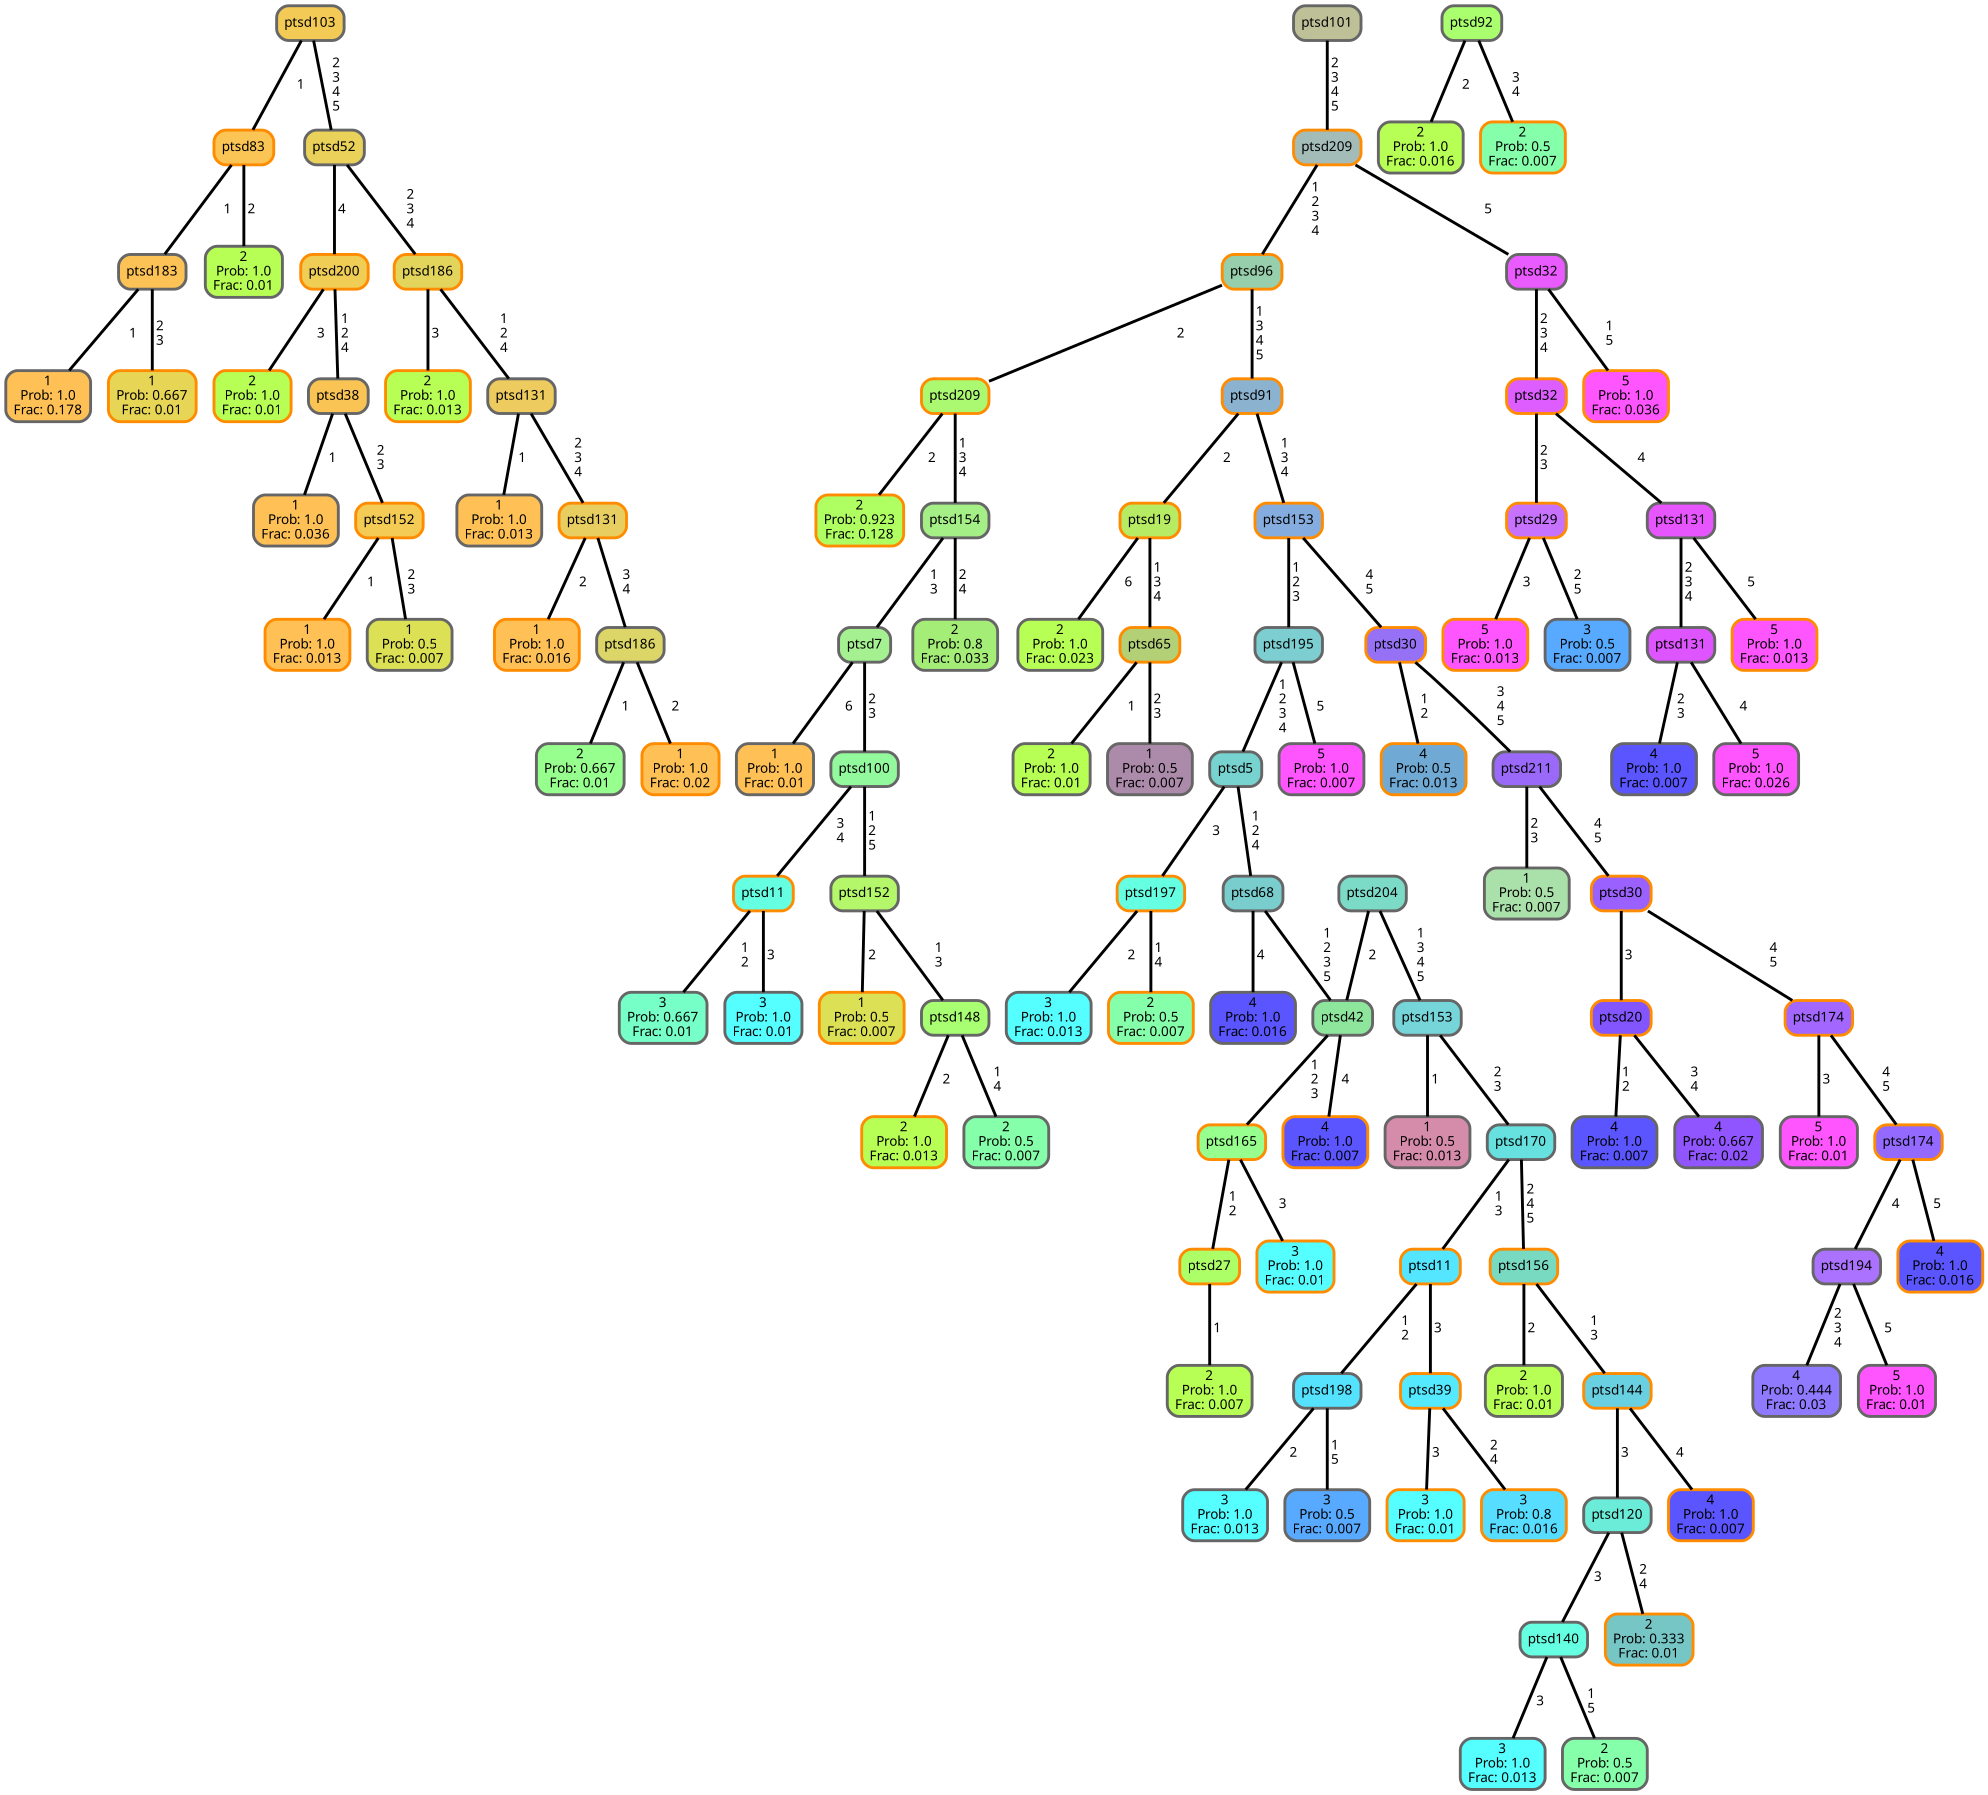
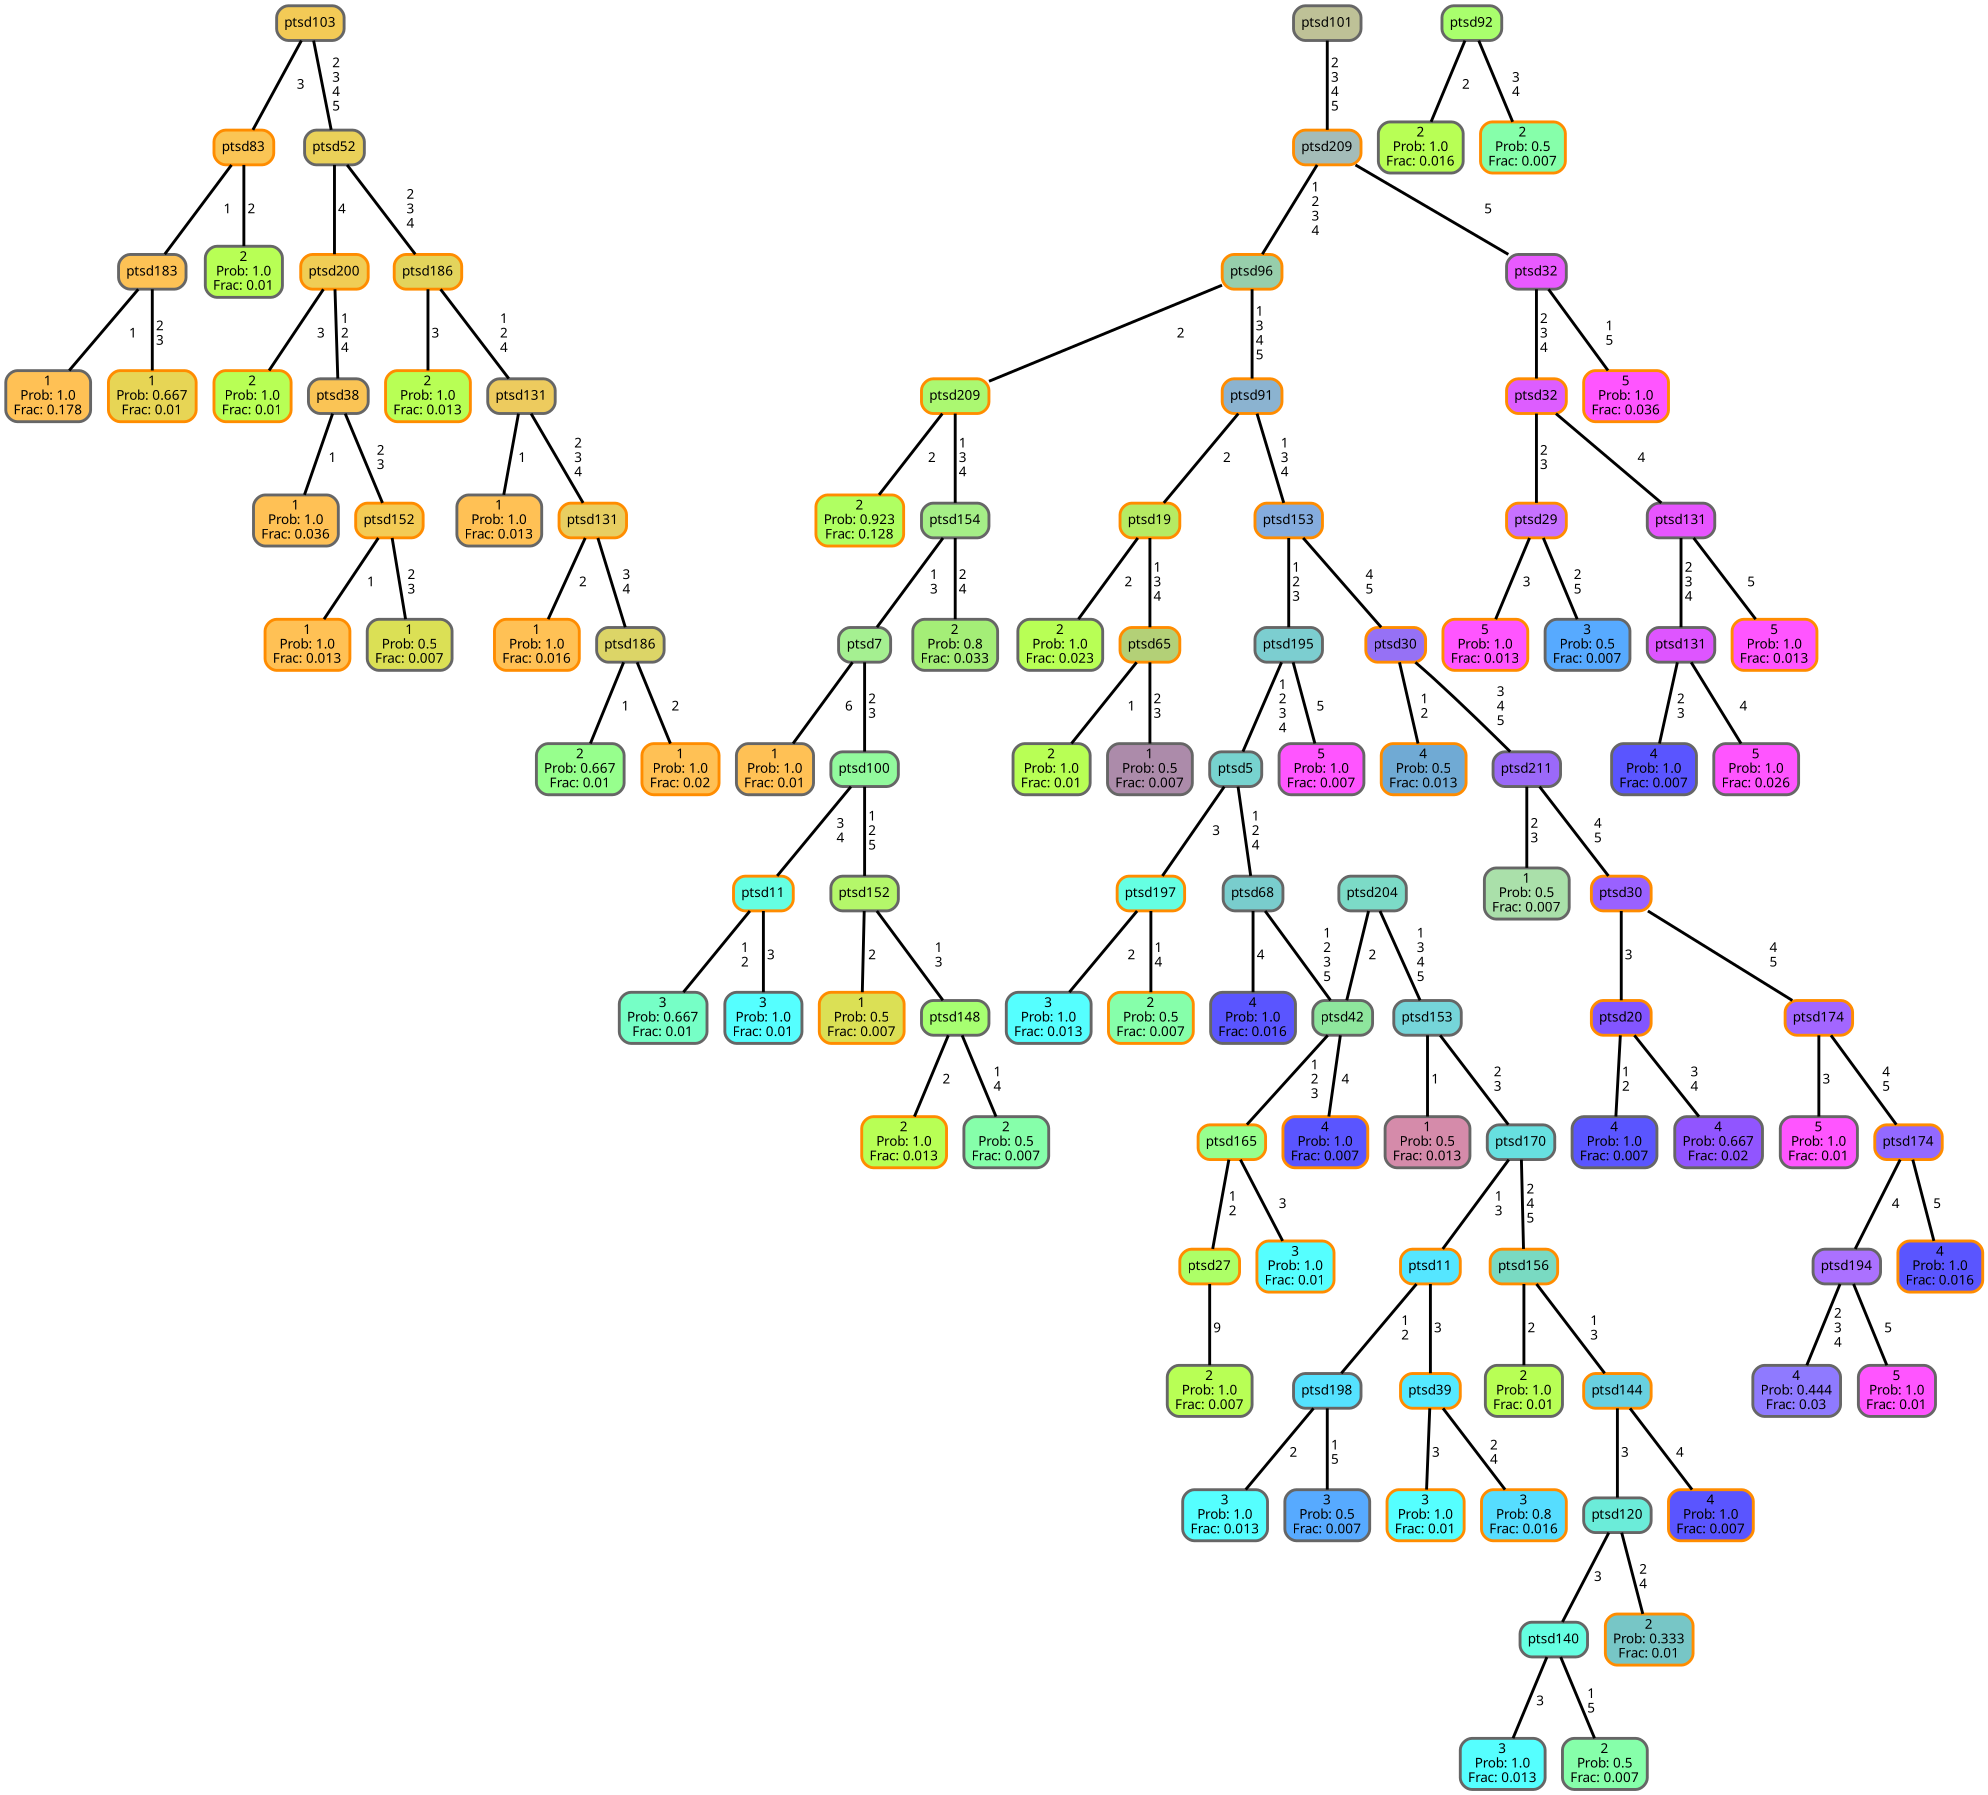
(299, 85) -> (299, 85)
(1127, 583) -> (1127, 583)
(1216, 1329) -> (1216, 1329)
